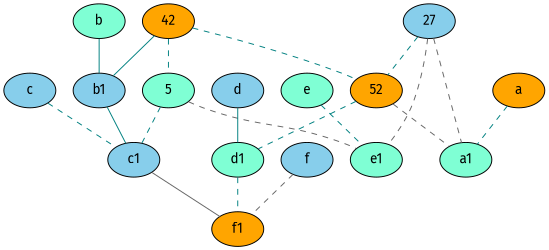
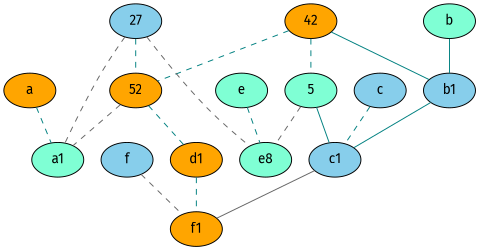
(238, 90) -> none
(151, 125) -> (323, 125)
(238, 160) -> (196, 160)
(376, 160) -> (266, 160)
